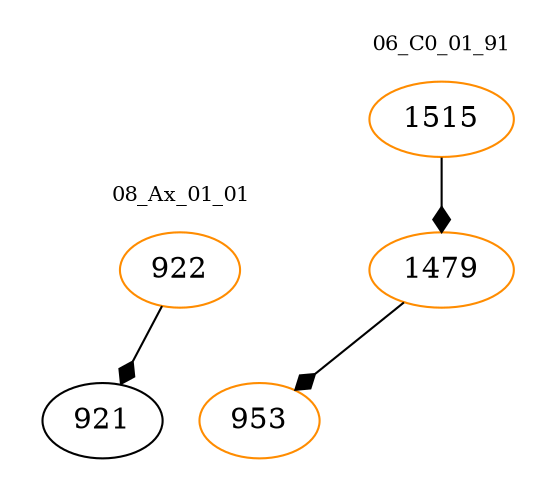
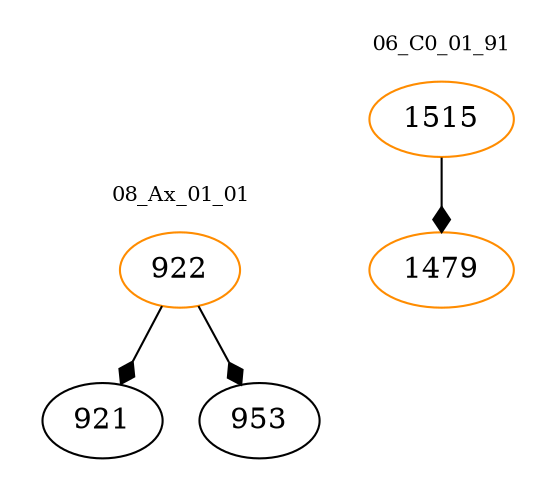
(360, 338) -> (214, 334)
(260, 421) -> (260, 421)
